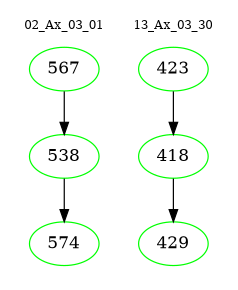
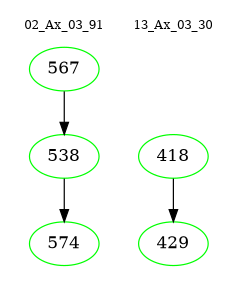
(64, 26) -> (64, 26)
(173, 69) -> none
